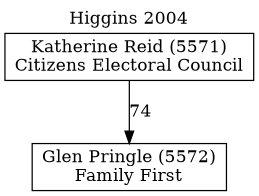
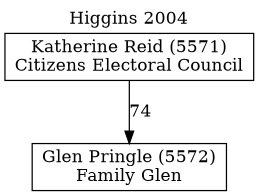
(129, 167) -> (129, 167)
